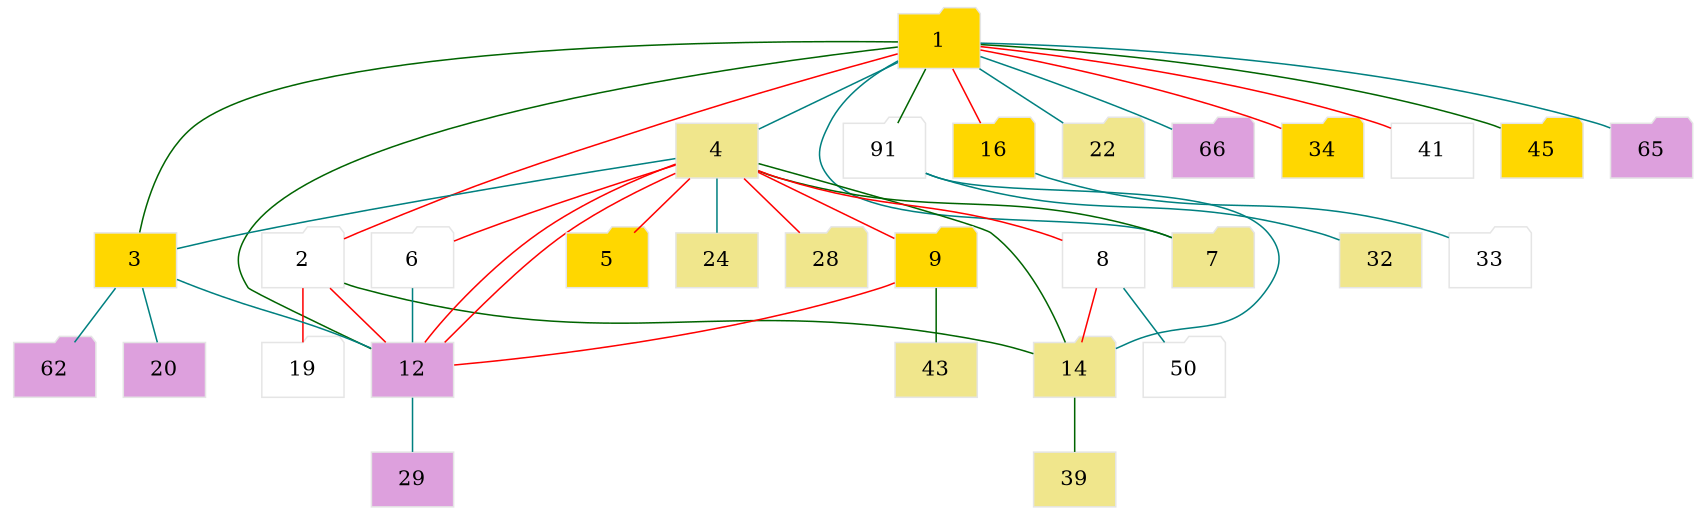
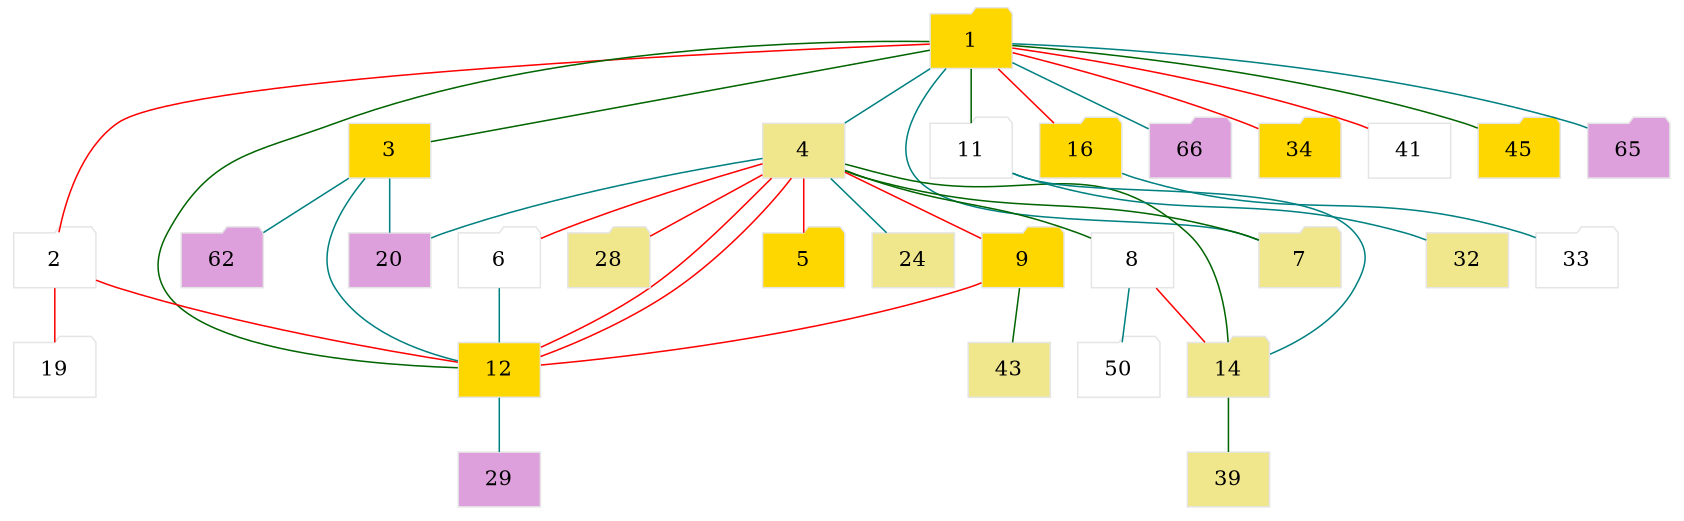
(884, 151) -> (971, 151)
(1104, 151) -> none
(401, 204) -> (595, 191)
(910, 206) -> (968, 204)
(688, 322) -> none
(413, 370) -> (499, 370)
